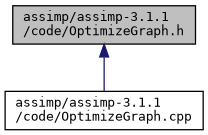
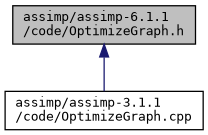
(104, 25) -> (104, 25)
